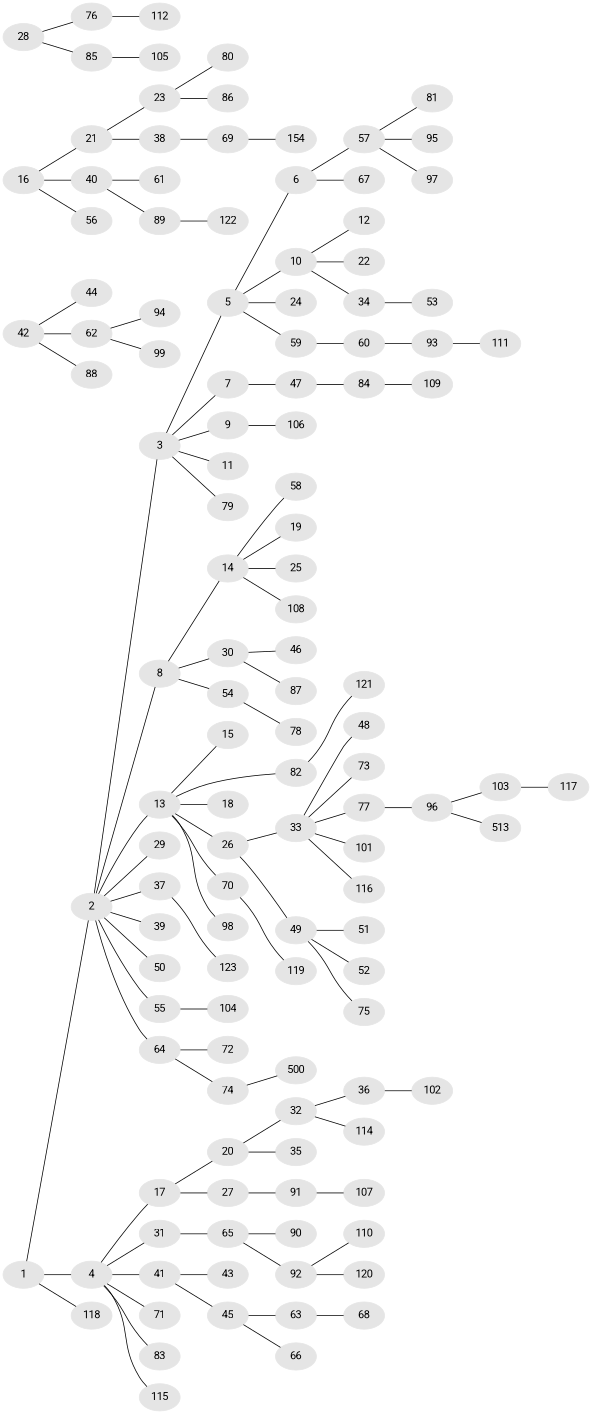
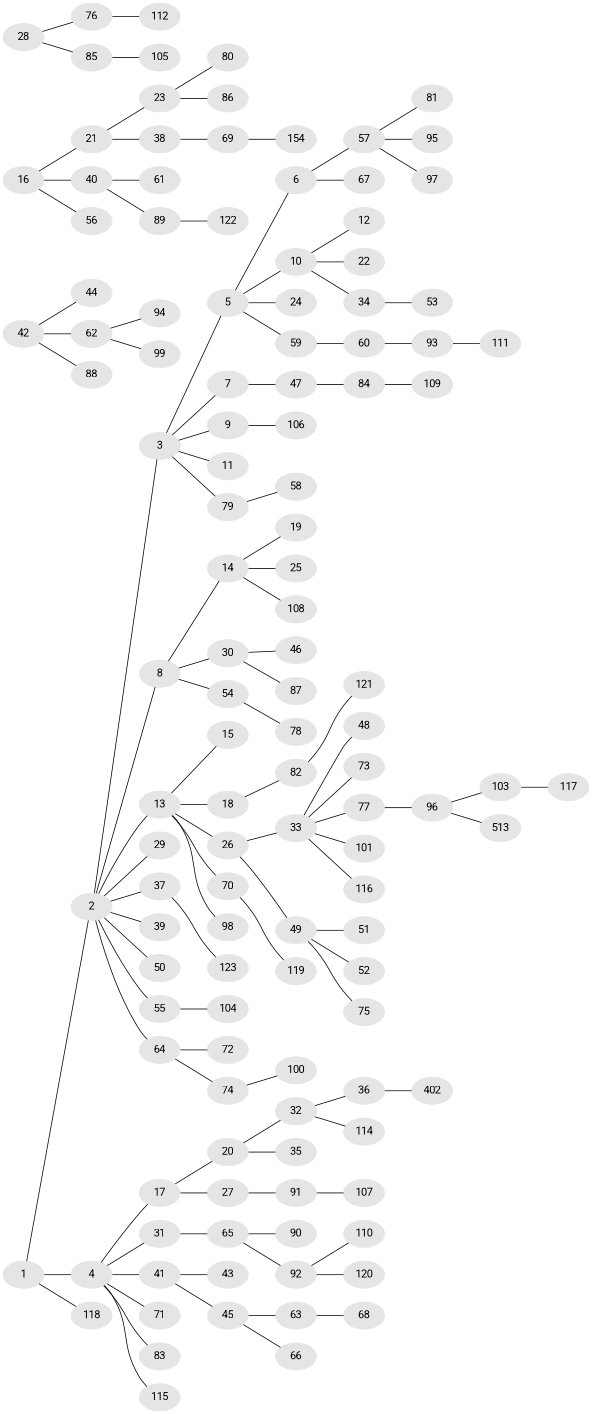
(260, 526) -> (262, 497)
(225, 780) -> (262, 789)
(296, 1070) -> (296, 1070)
(432, 1091) -> (432, 1091)
